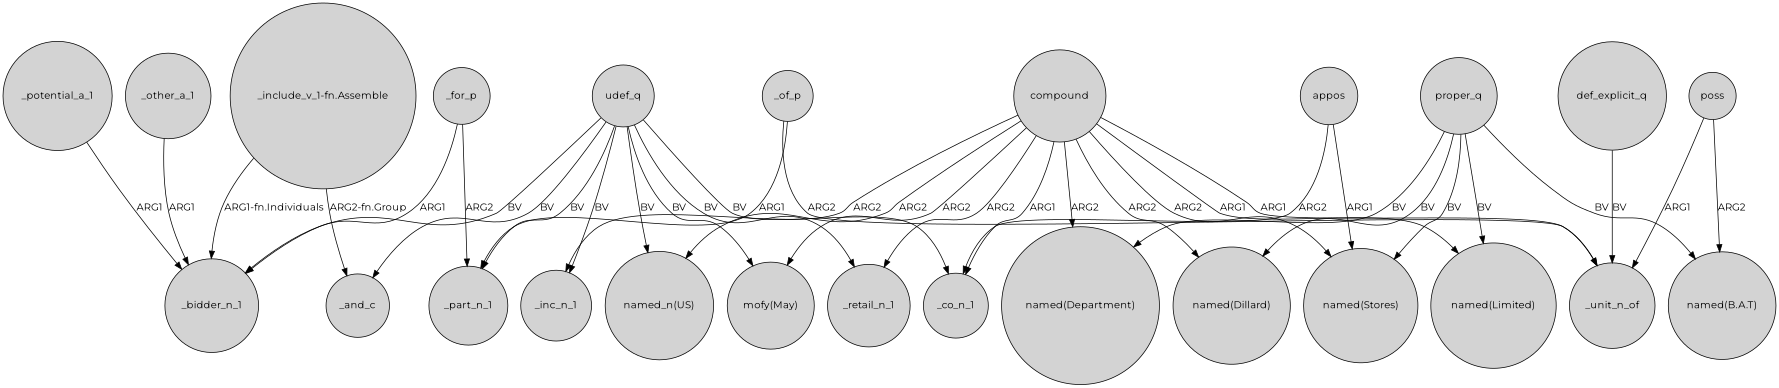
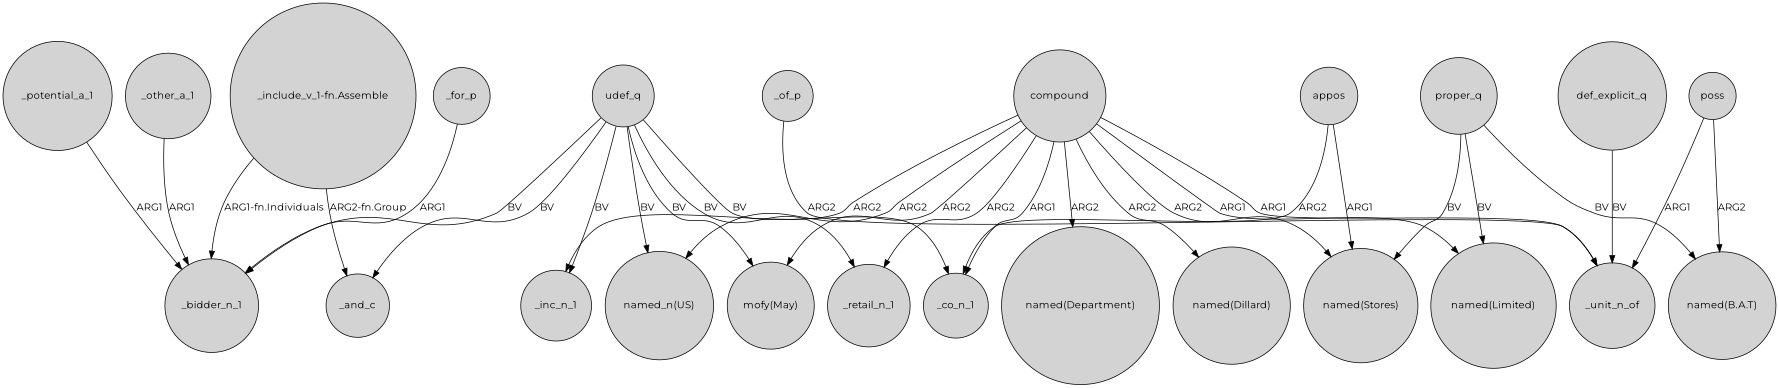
(1379, 212) -> none
(1381, 225) -> none
(468, 306) -> none
